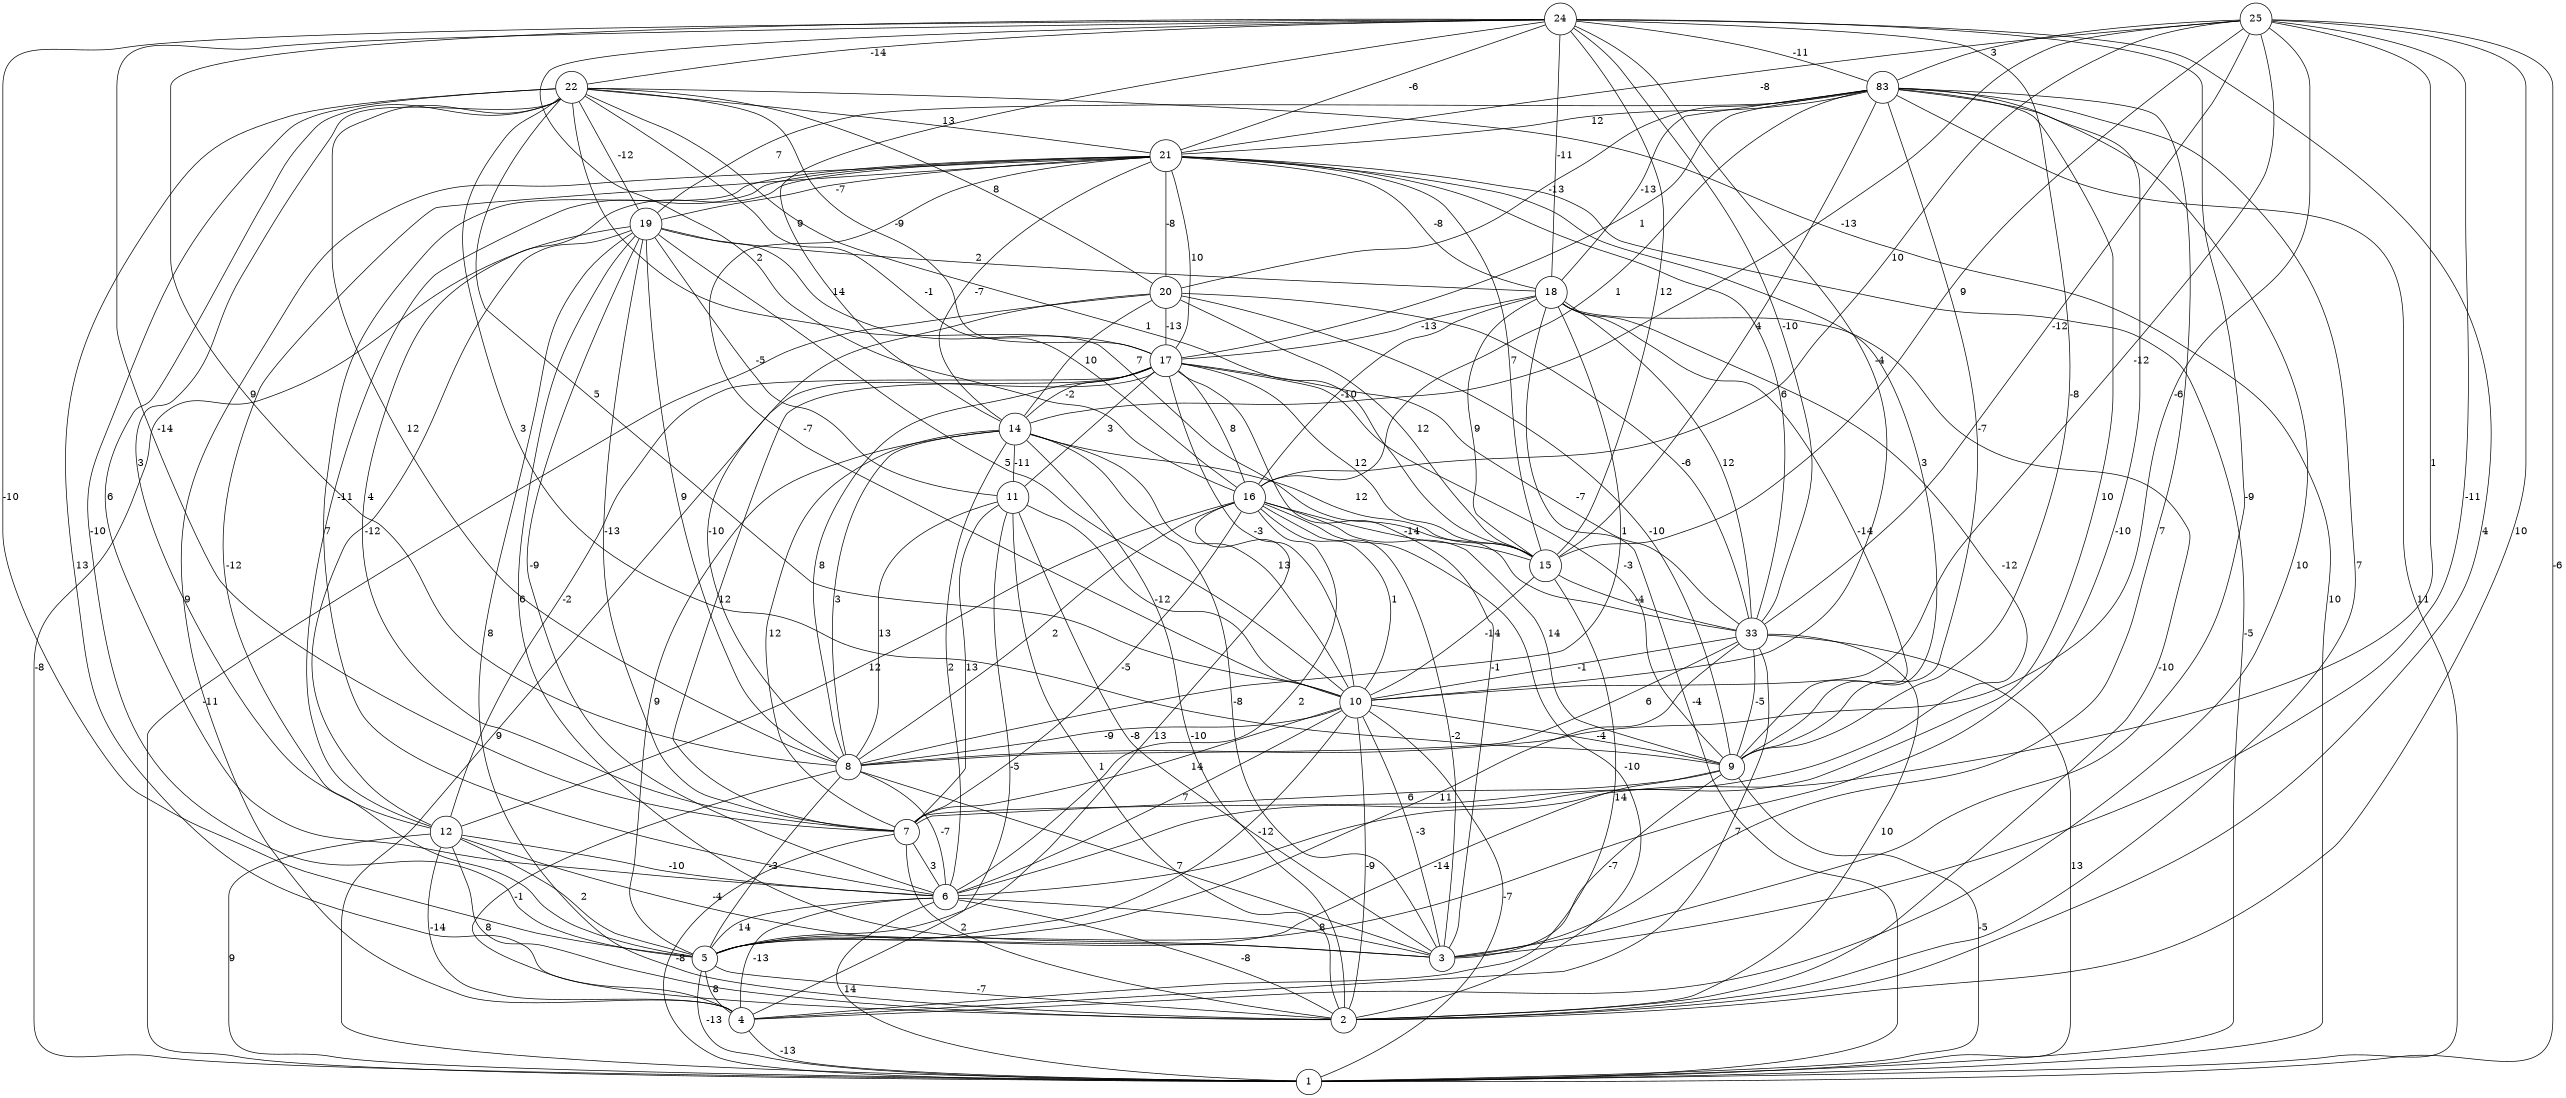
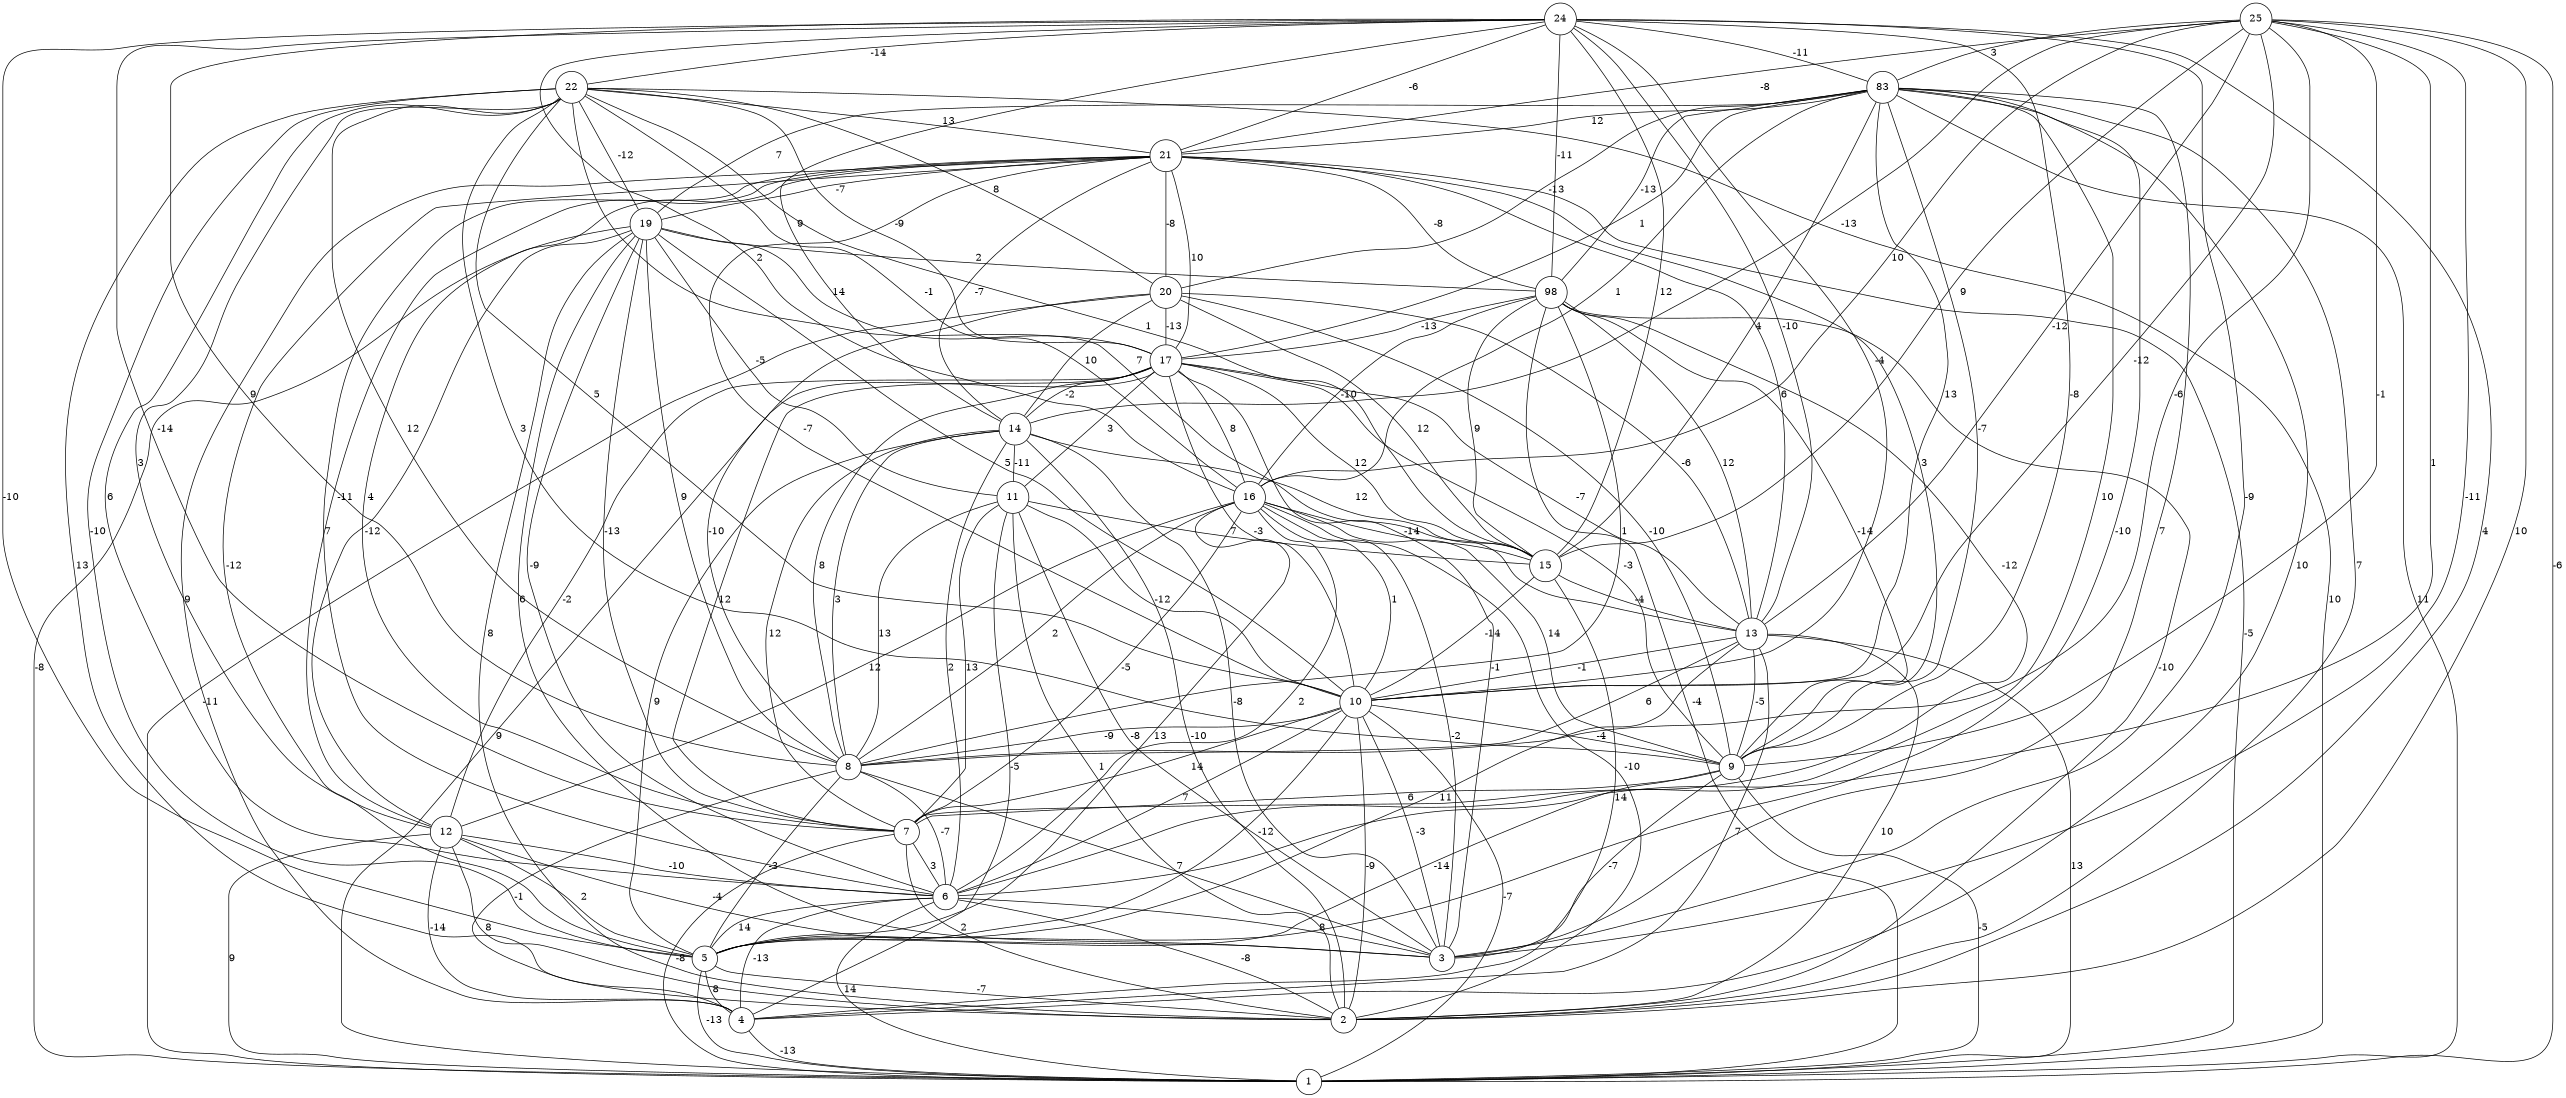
(1473, 243) -> (1240, 538)
(1551, 292) -> (1551, 292)
none -> (2304, 539)
(1193, 542) -> (1881, 618)
(1752, 634) -> (1752, 634)
